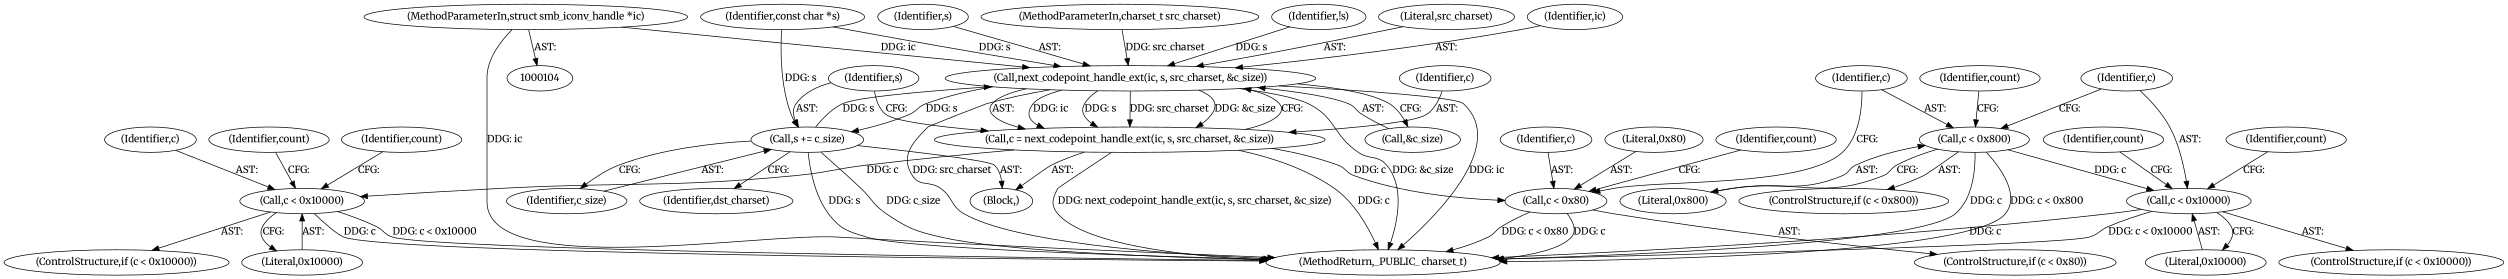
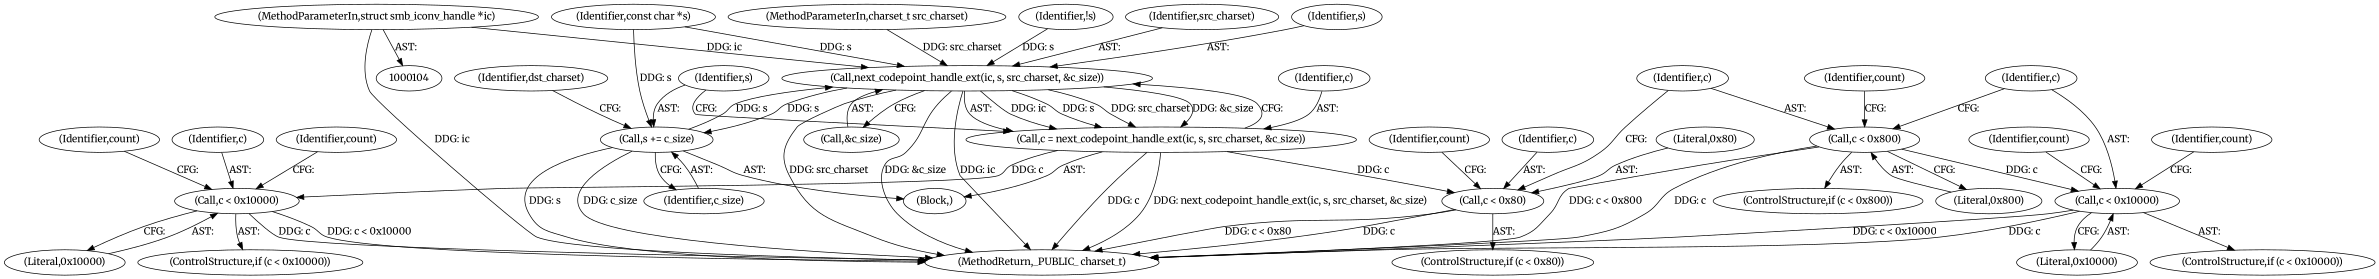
(1447, 17) -> (1202, 17)
(1575, 17) -> none
(765, 168) -> (588, 109)
